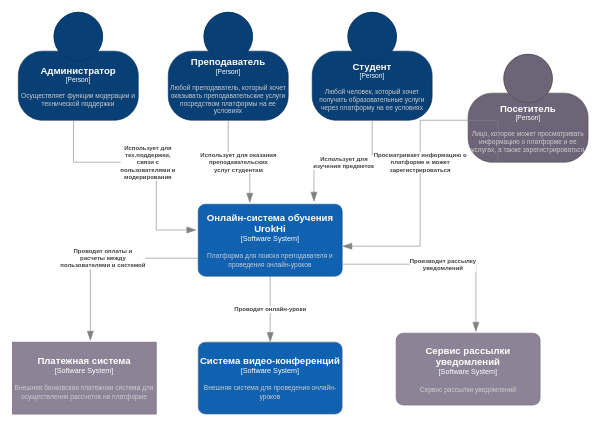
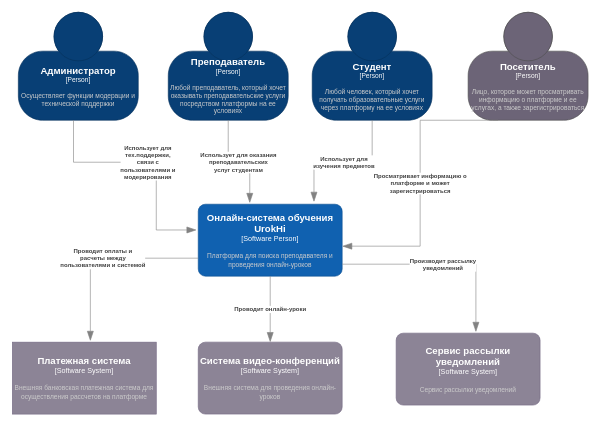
(528, 108) -> (528, 66)
(270, 240) -> (270, 240)
(270, 378) -> (270, 378)
